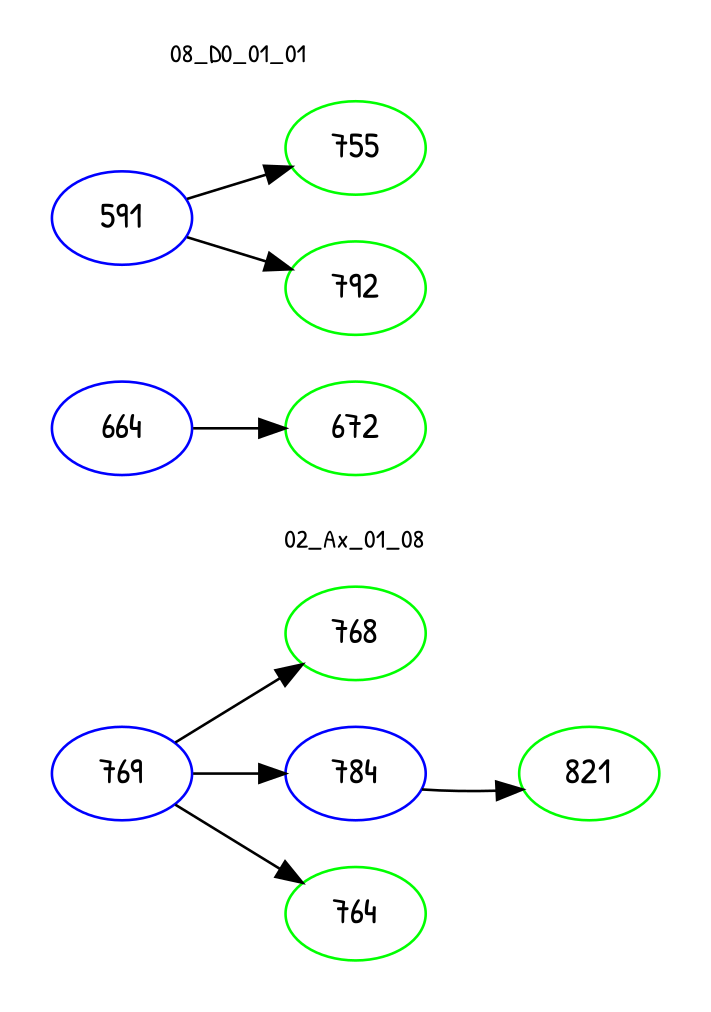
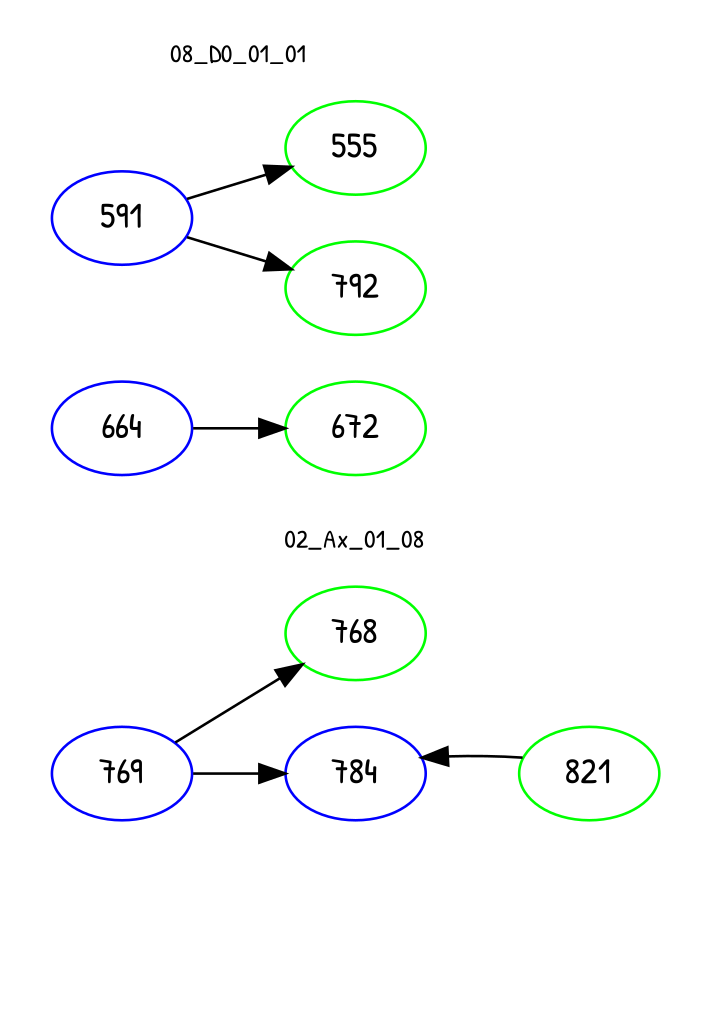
(356, 148) -> (356, 148)
(459, 791) -> (485, 756)
(356, 914) -> none
